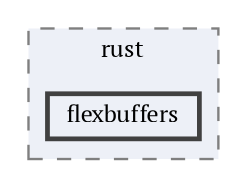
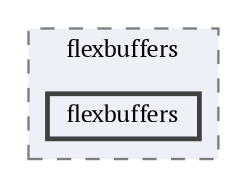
(123, 51) -> (123, 51)
